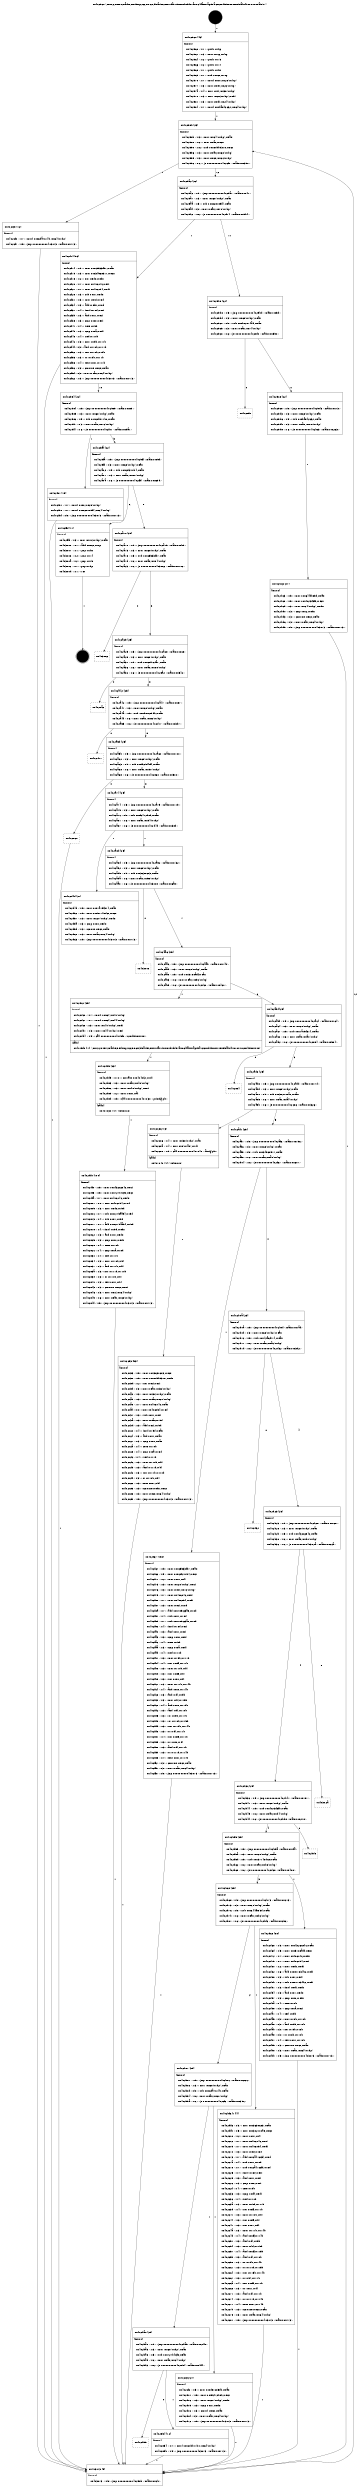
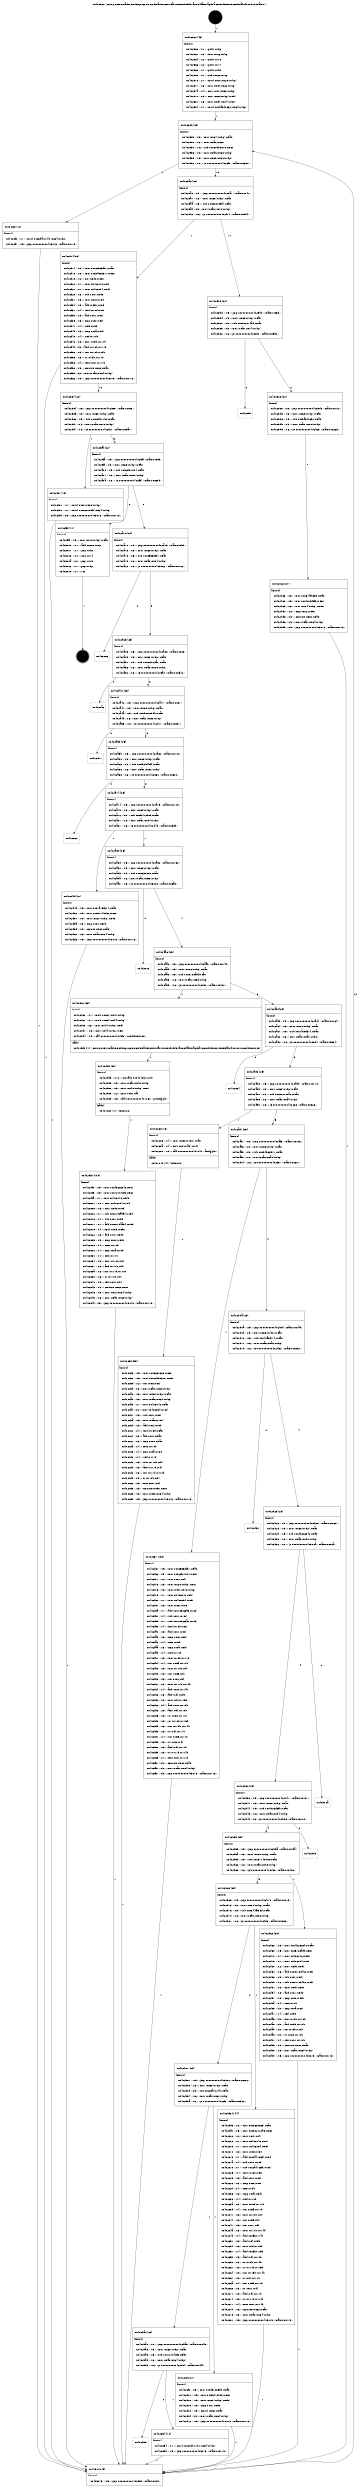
(59, 1662) -> (66, 1708)
